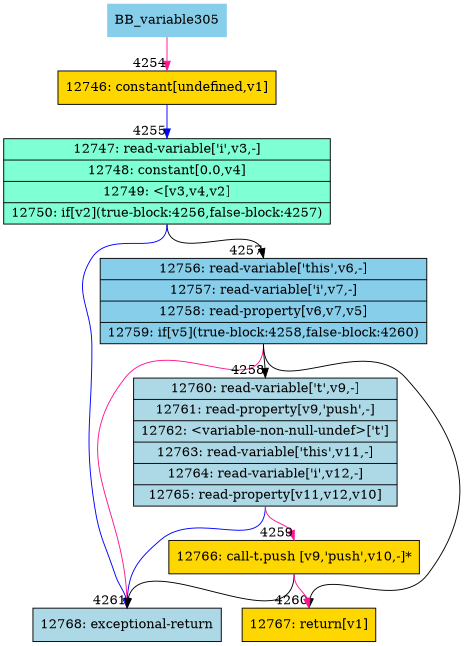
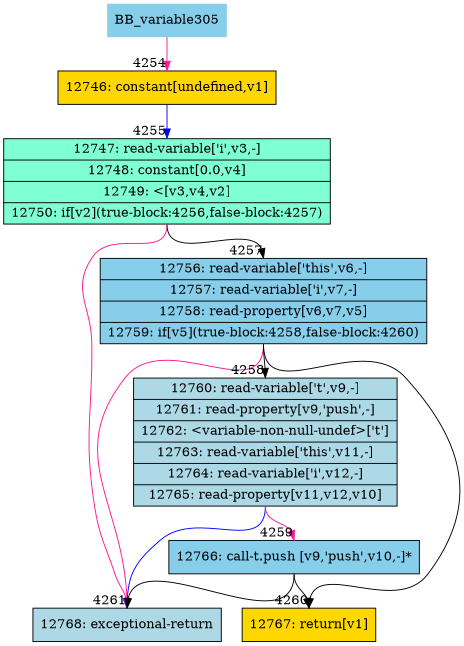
(91, 385) -> (91, 385)
(294, 557) -> (294, 557)
(299, 587) -> (299, 587)
